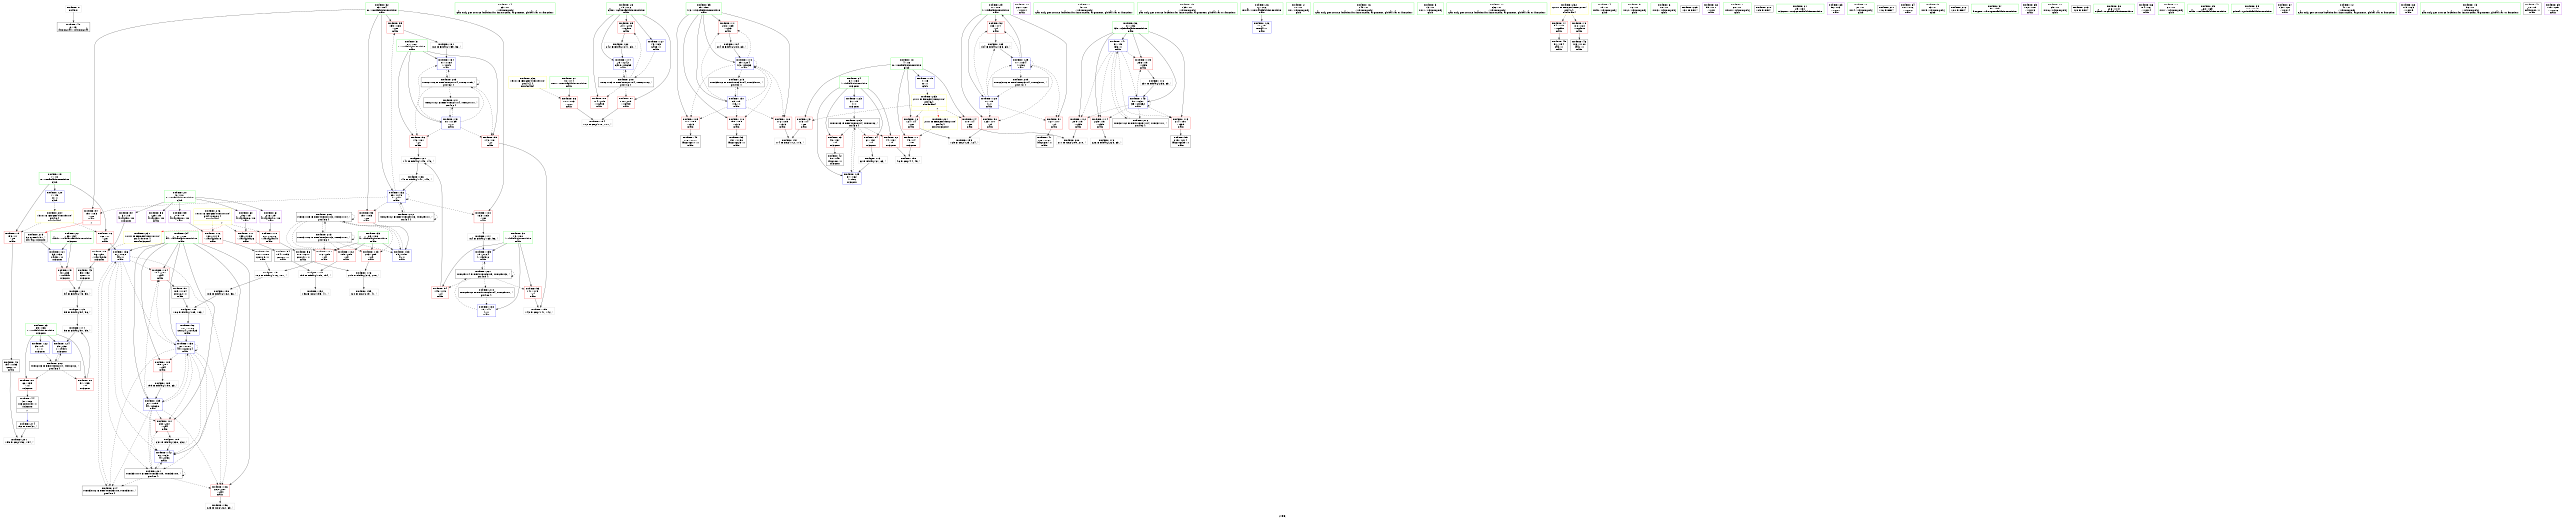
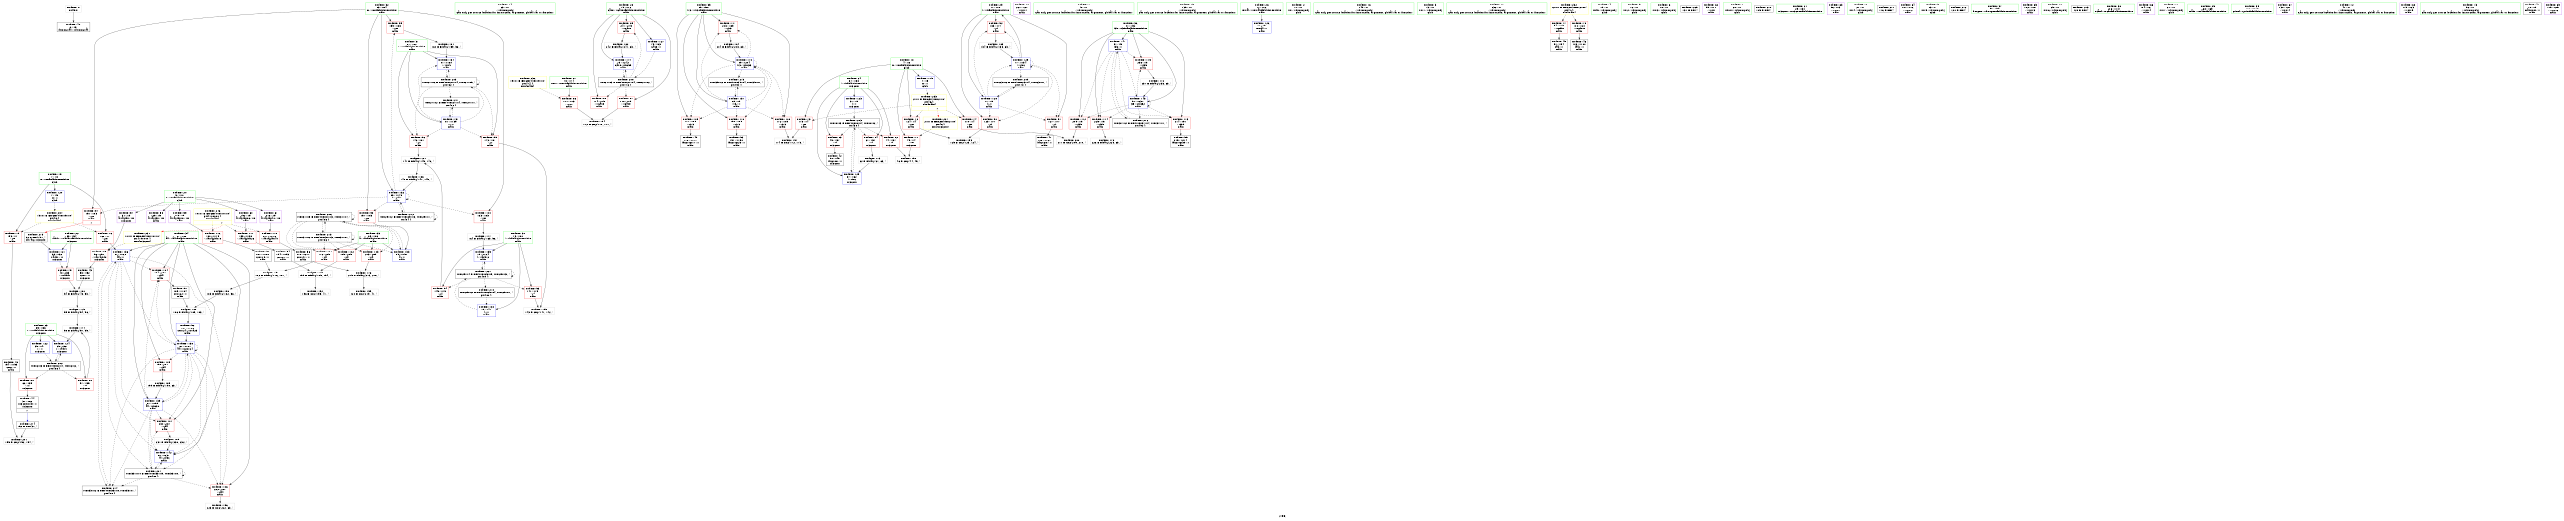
(988, 73) -> (1006, 93)
